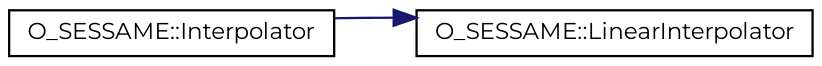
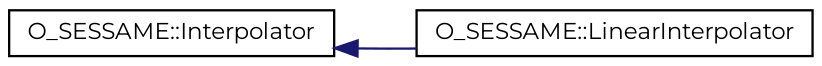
(364, 18) -> (387, 49)
